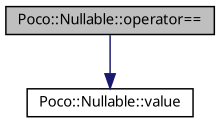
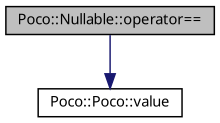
(110, 103) -> (110, 103)
